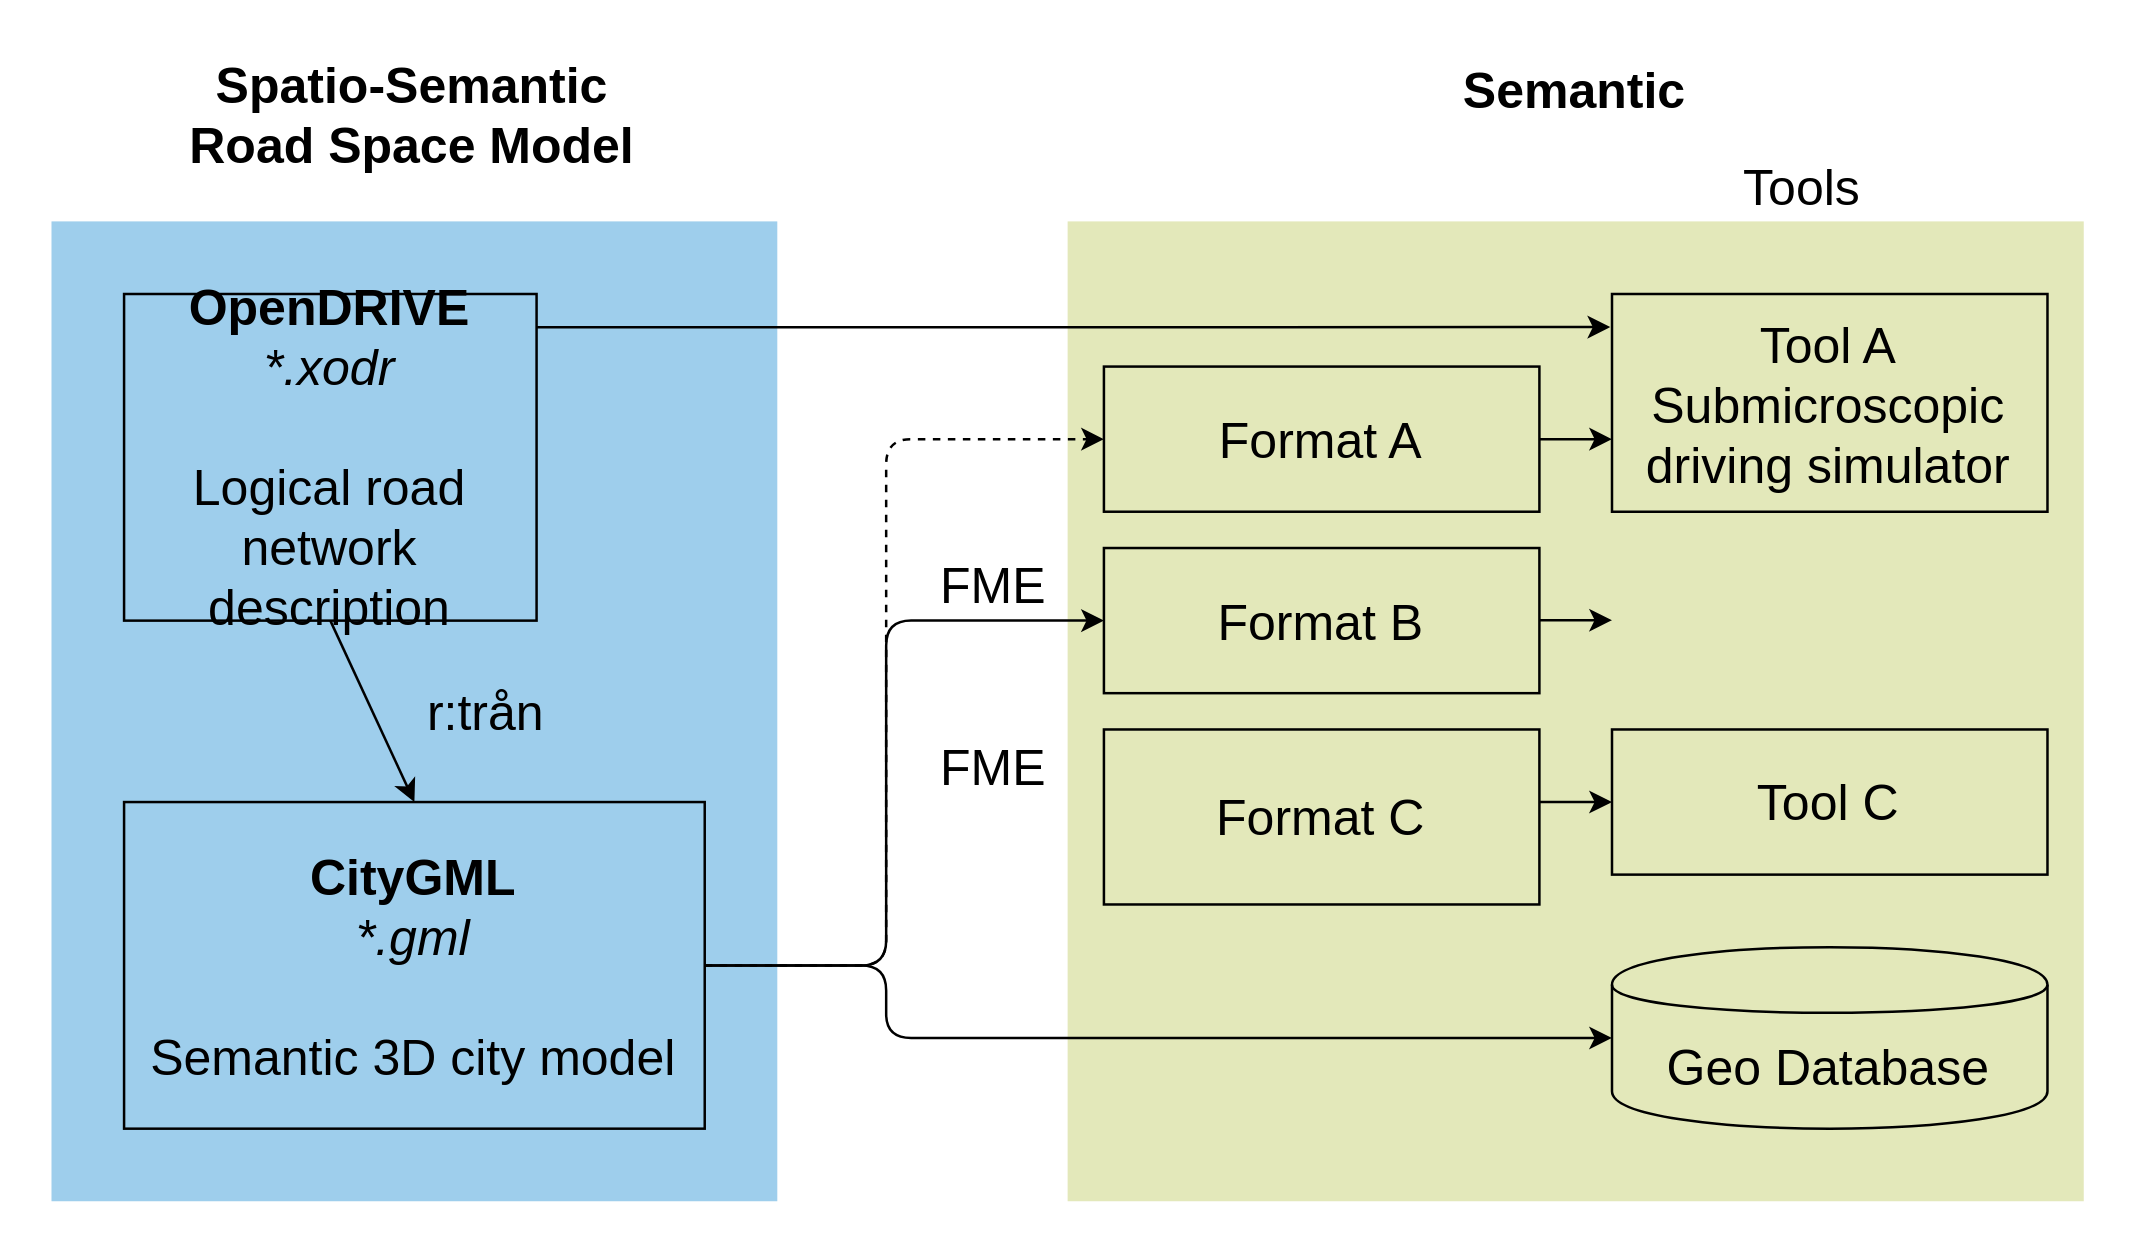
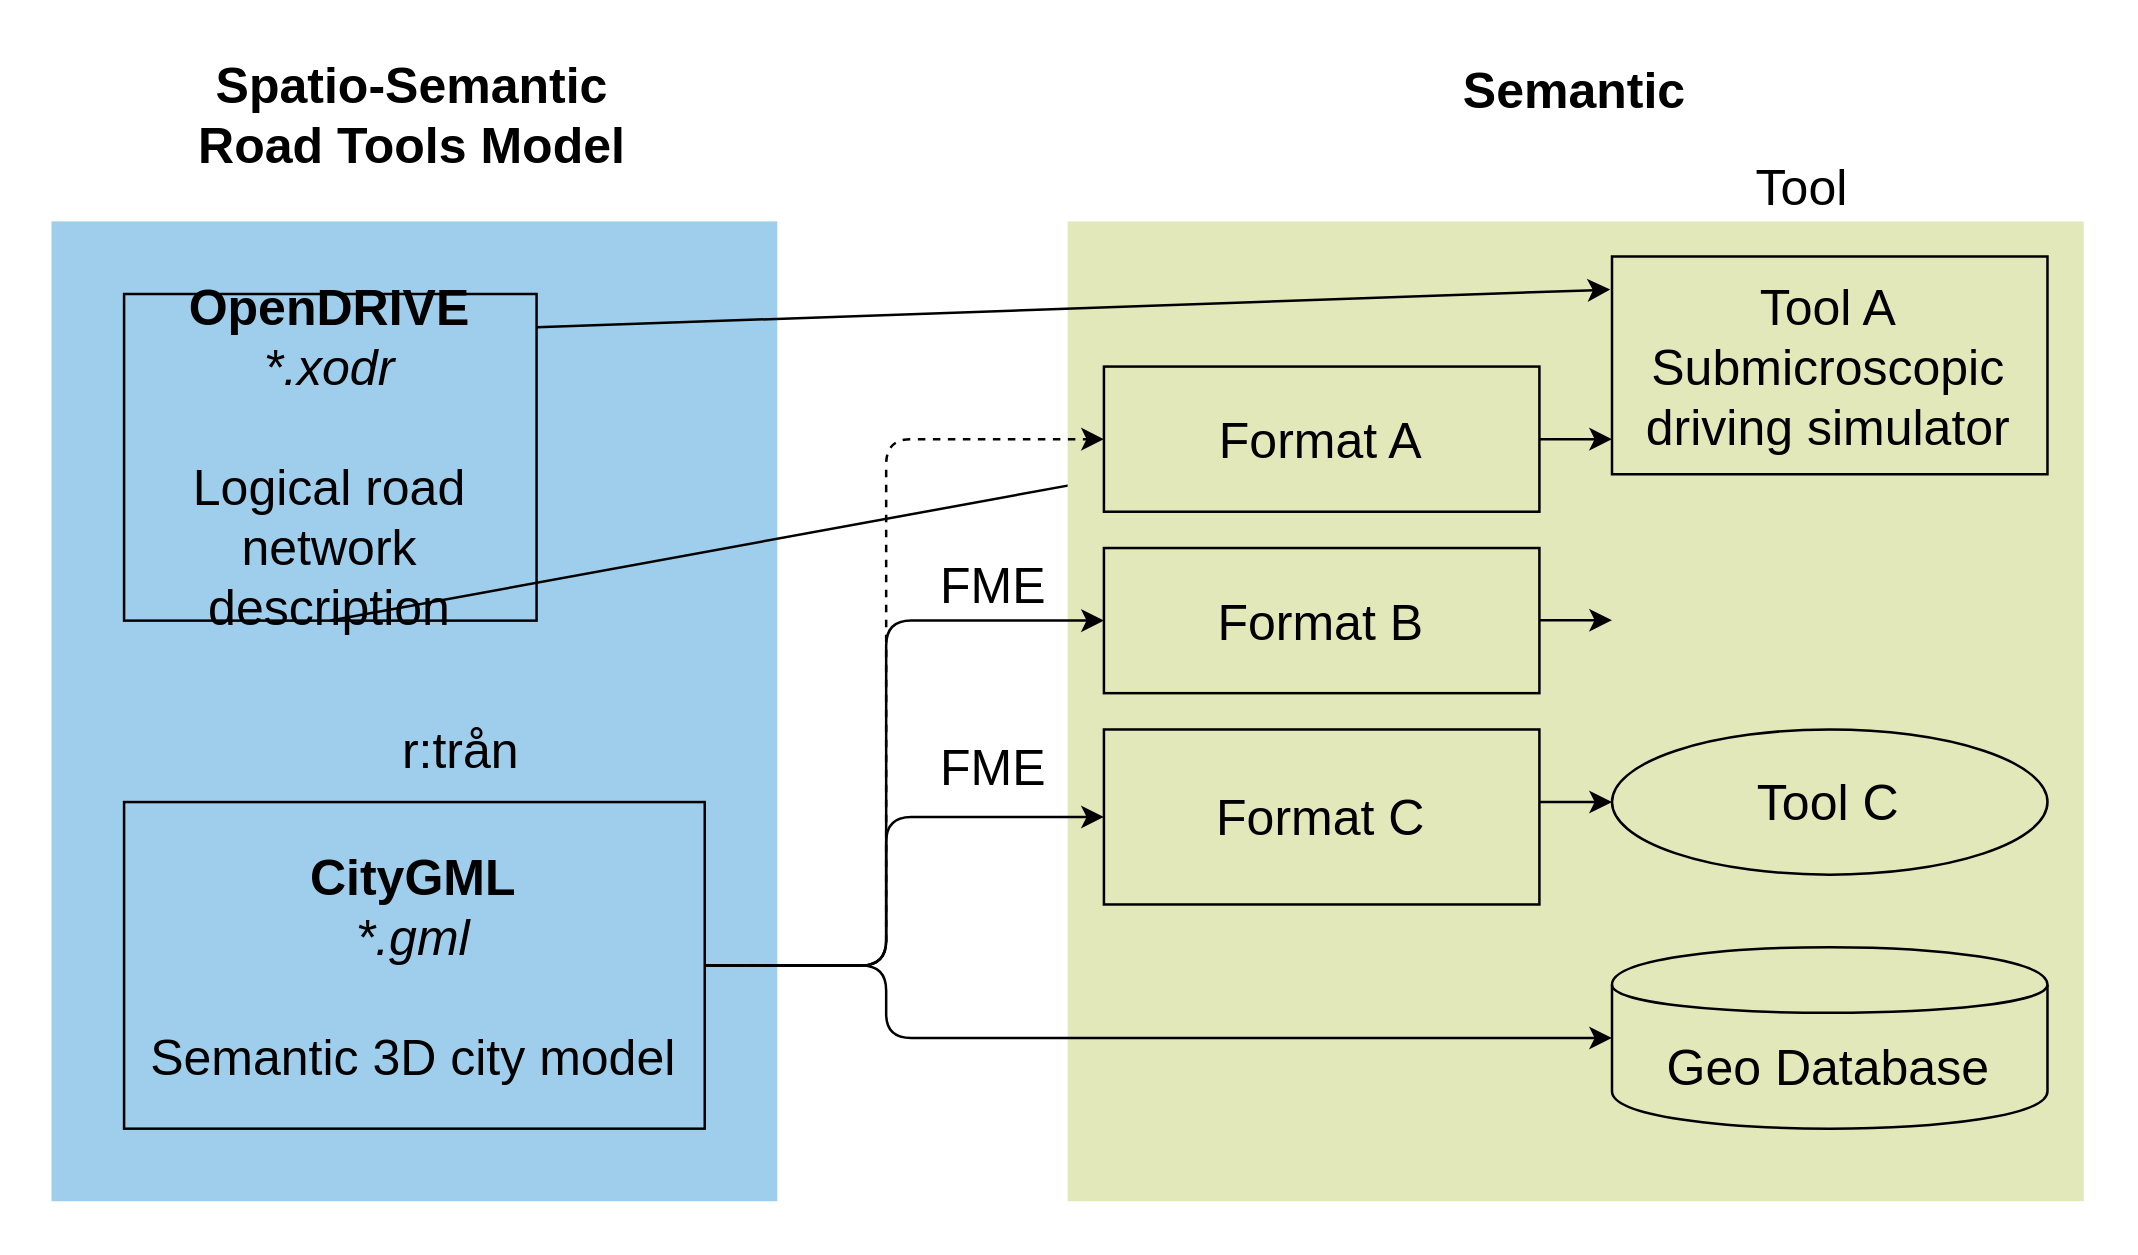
(413, 114) -> (413, 114)
(1803, 186) -> (1803, 186)
(1829, 403) -> (1829, 365)
(369, 704) -> (605, 570)
(487, 711) -> (462, 749)
(1829, 802) -> (1829, 802)
none -> (988, 817)
